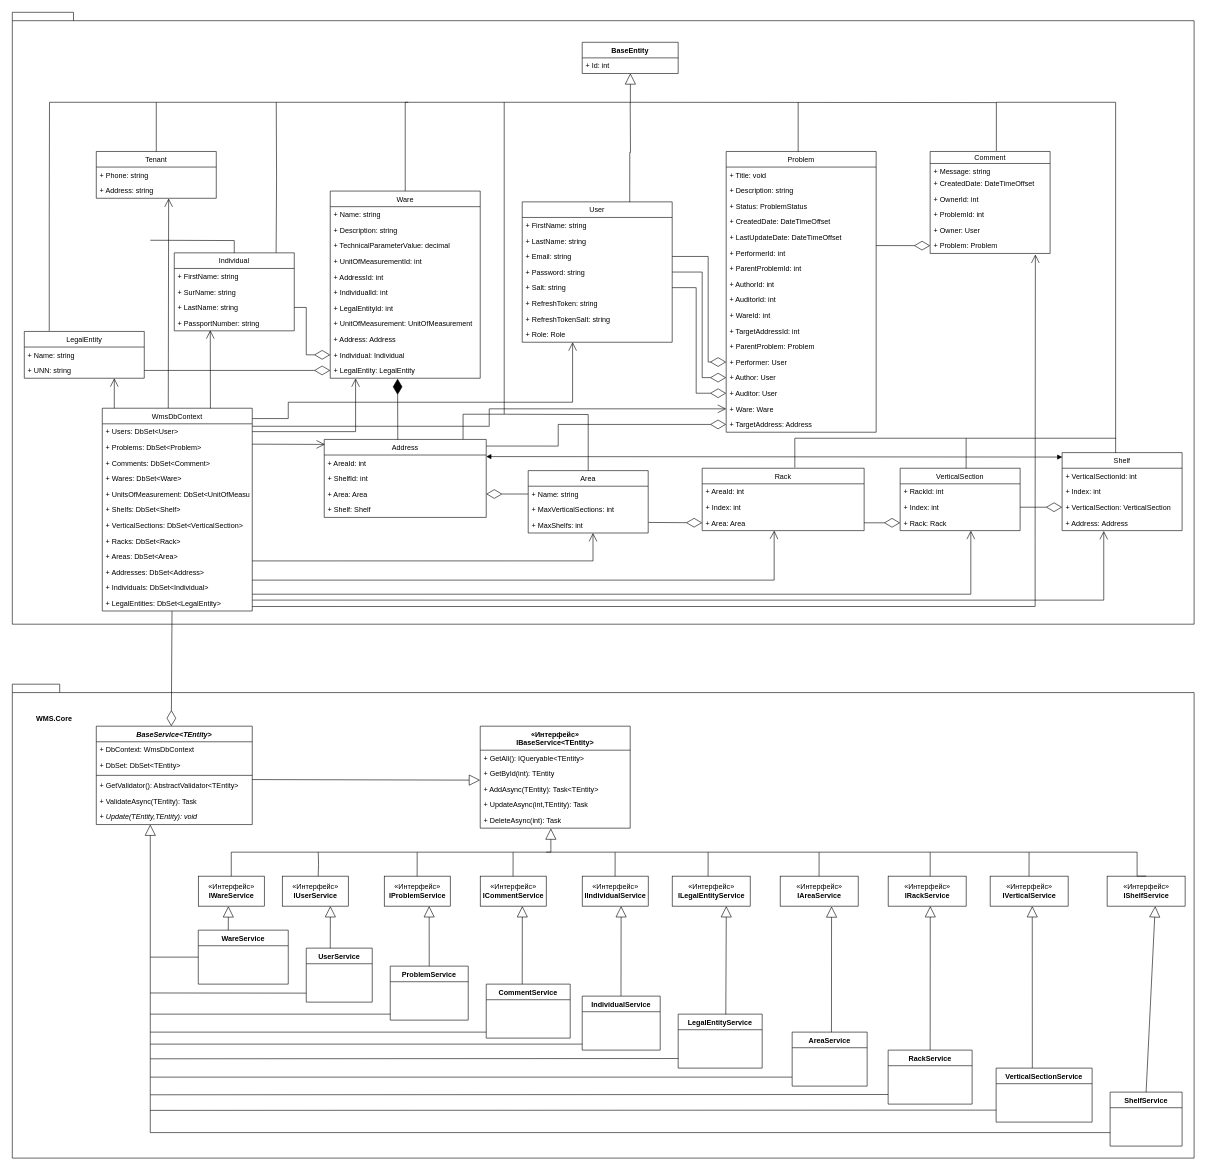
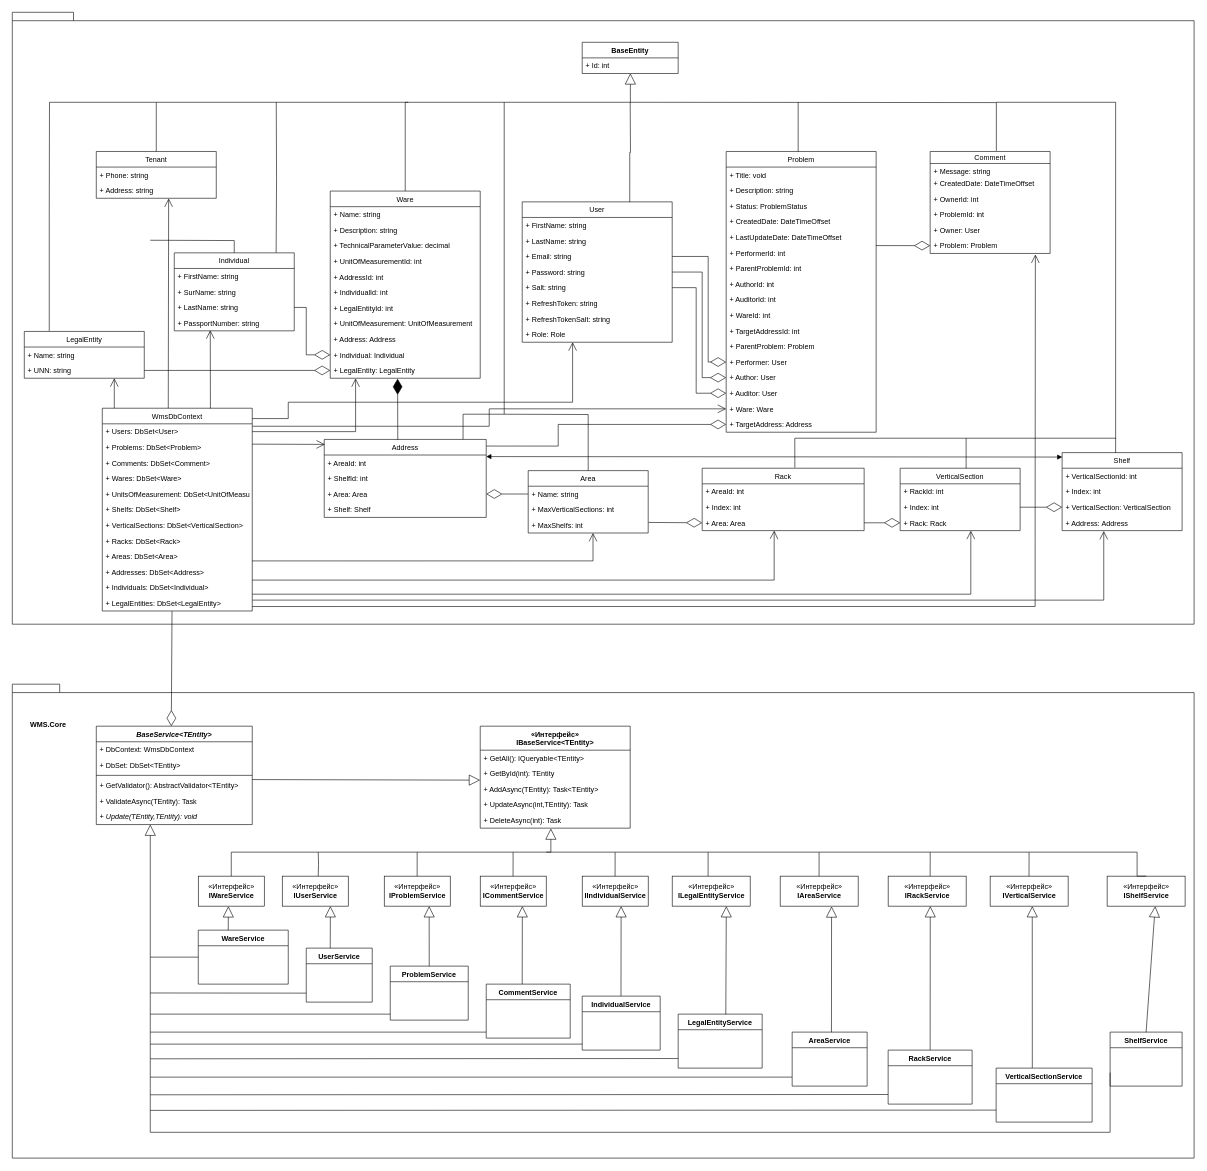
(54, 719) -> (48, 725)
(1146, 1119) -> (1146, 1059)
